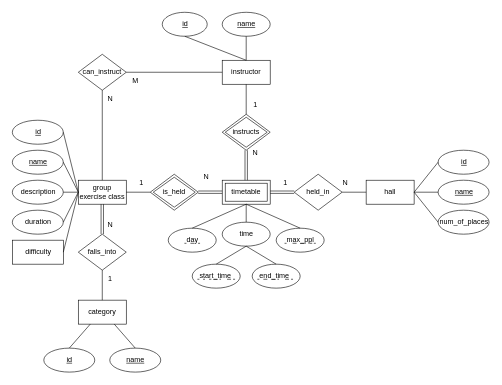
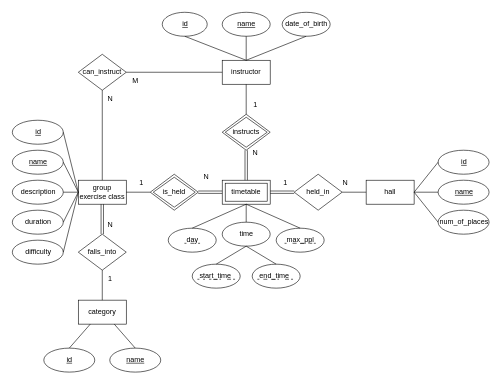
none -> (306, 24)
none -> (277, 48)
(38, 252) -> (38, 252)
